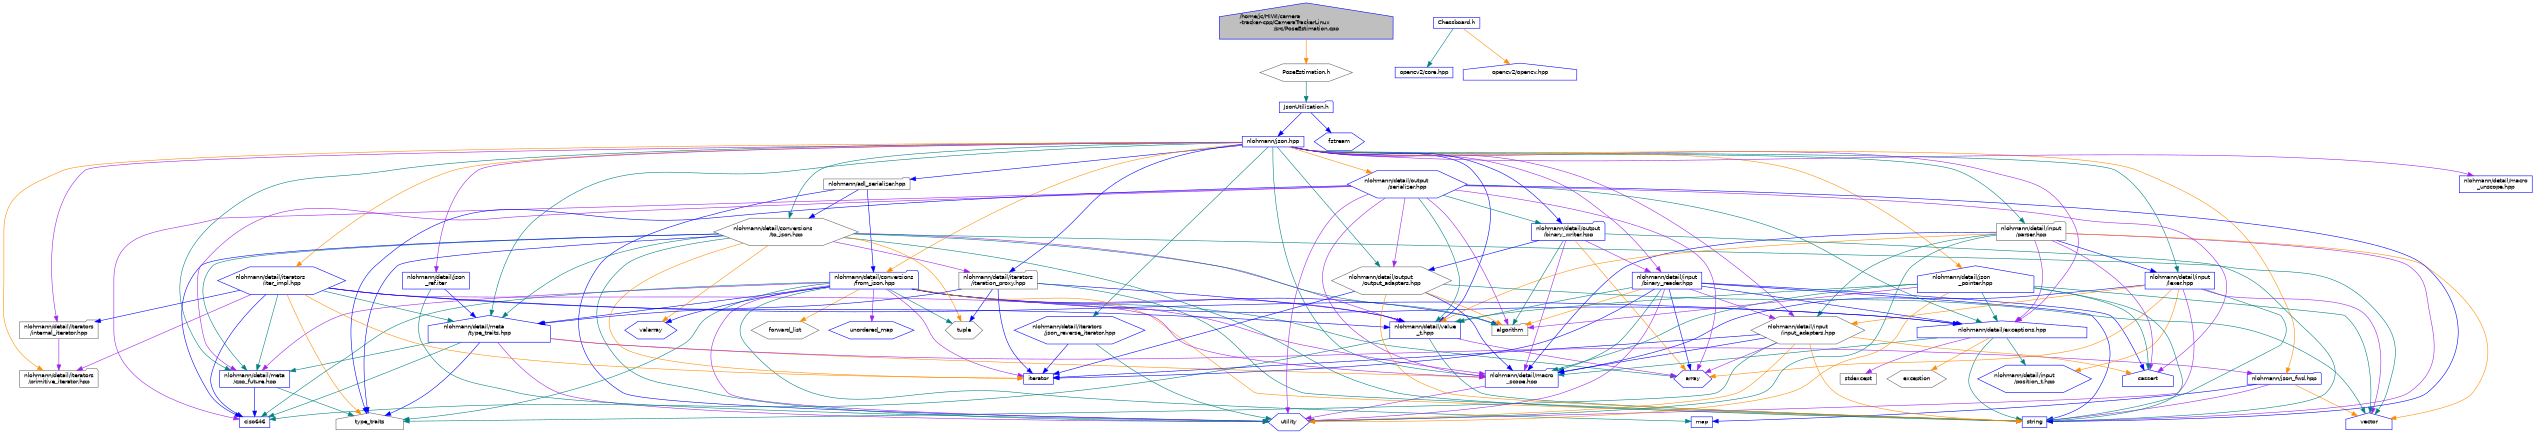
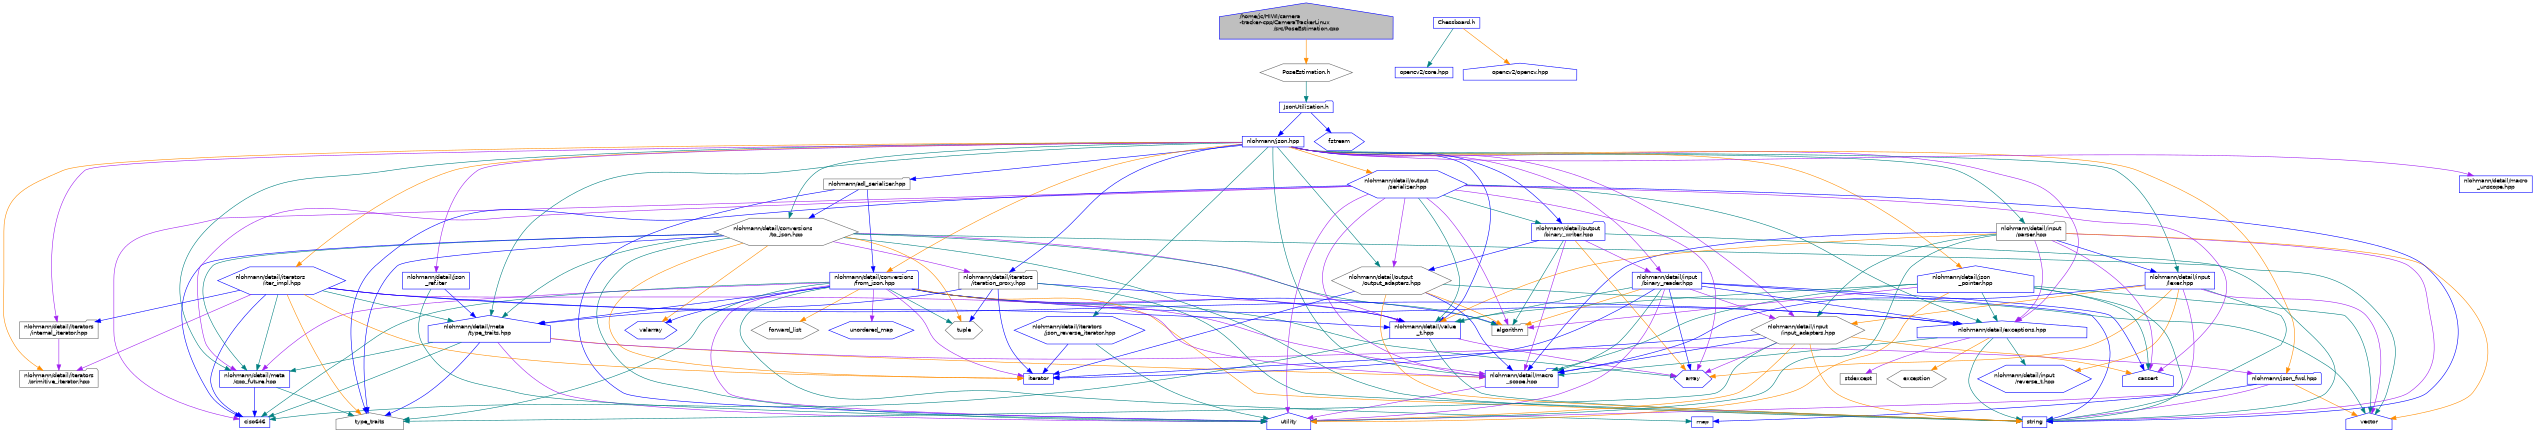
(2035, 379) -> (2035, 379)
(1289, 422) -> (1289, 422)
